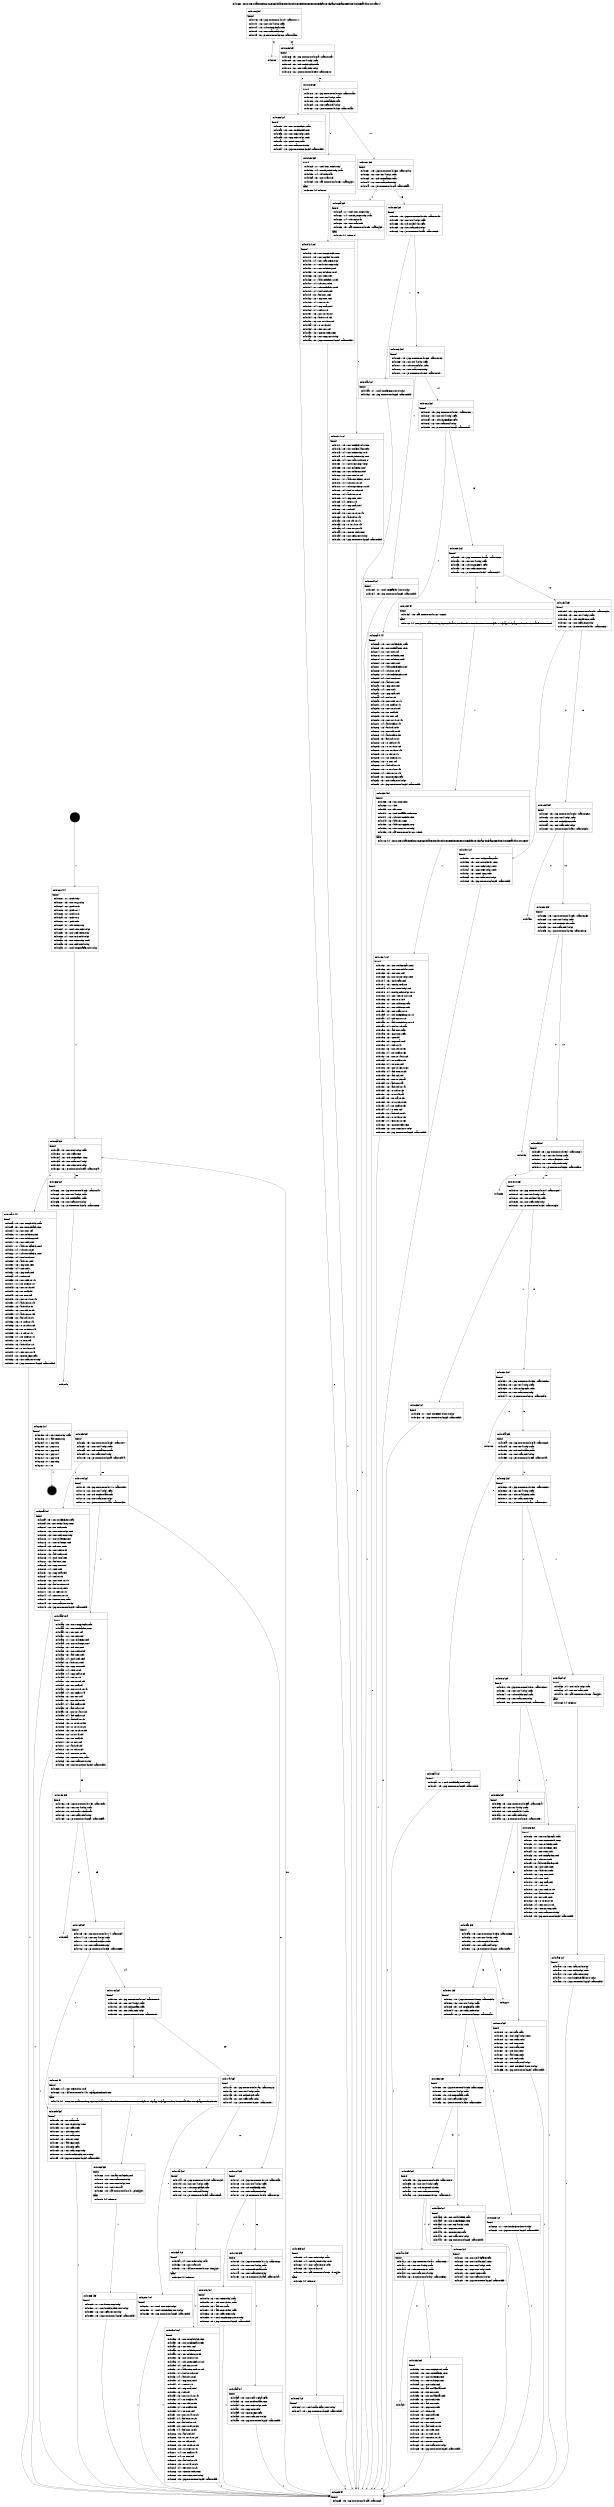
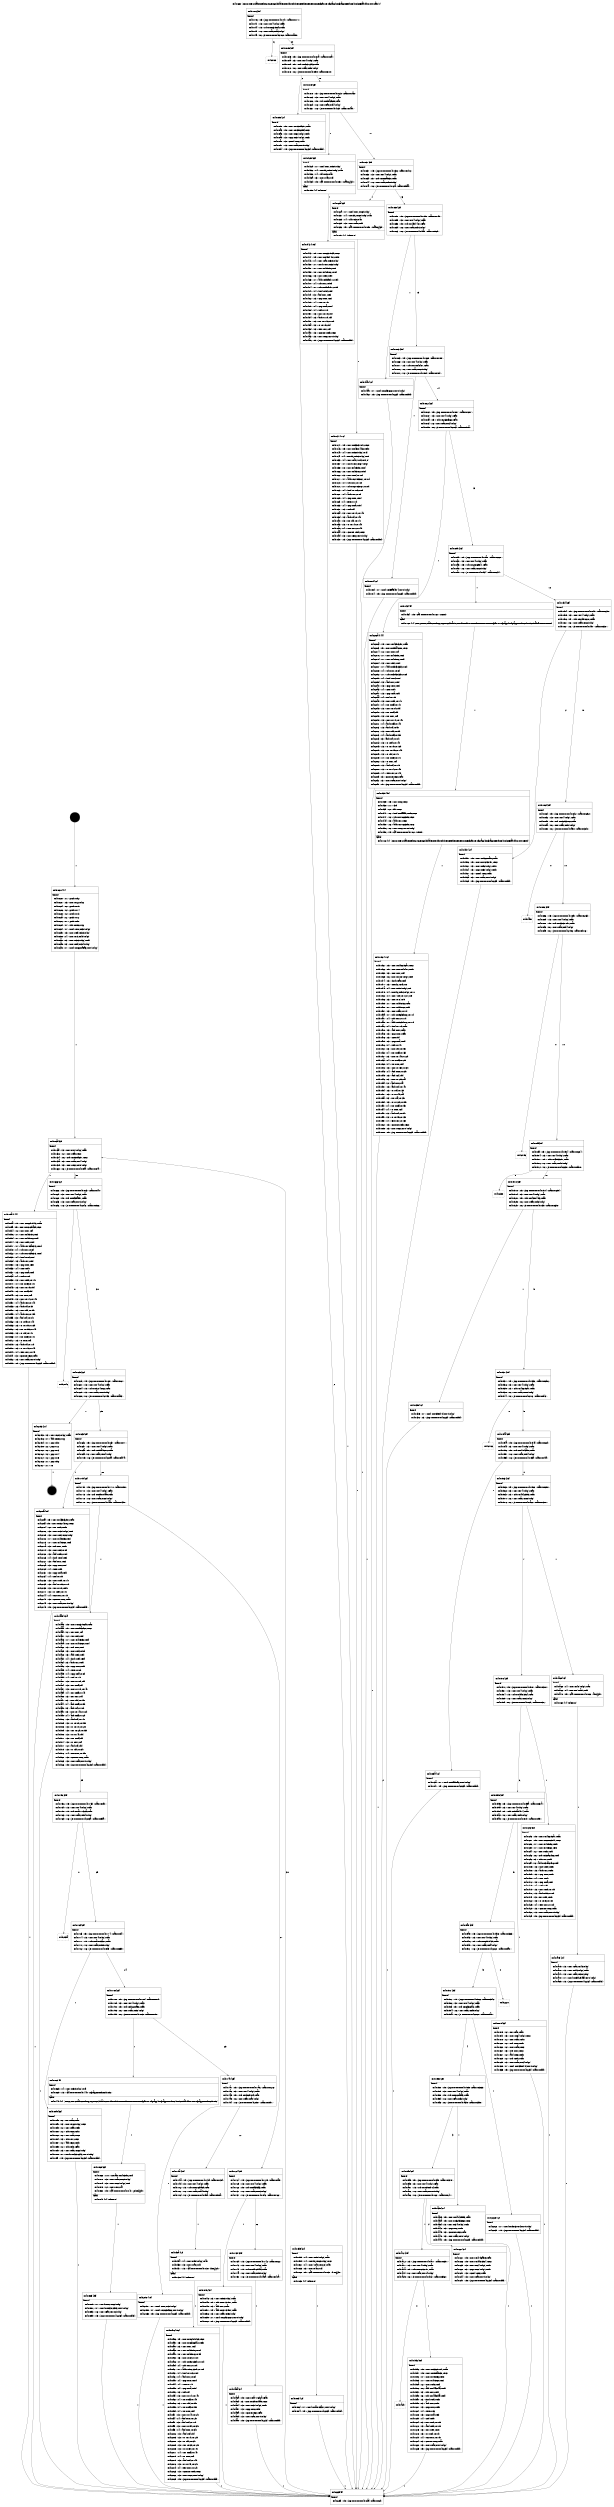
none -> (98, 1384)
